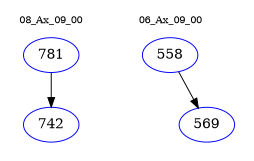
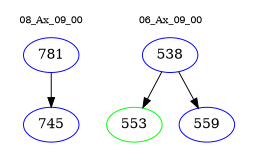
(170, 55) -> (170, 55)
(51, 125) -> (51, 125)
none -> (134, 125)
(207, 125) -> (207, 125)
